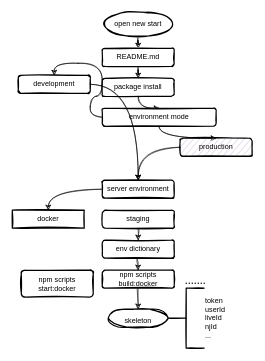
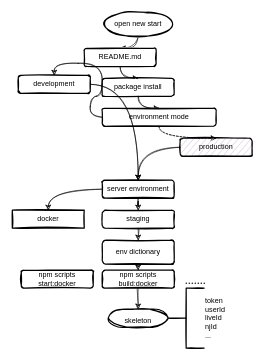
(138, 57) -> (120, 57)
(170, 135) -> (170, 135)
none -> (138, 204)
(138, 249) -> (138, 252)
(57, 284) -> (57, 279)
